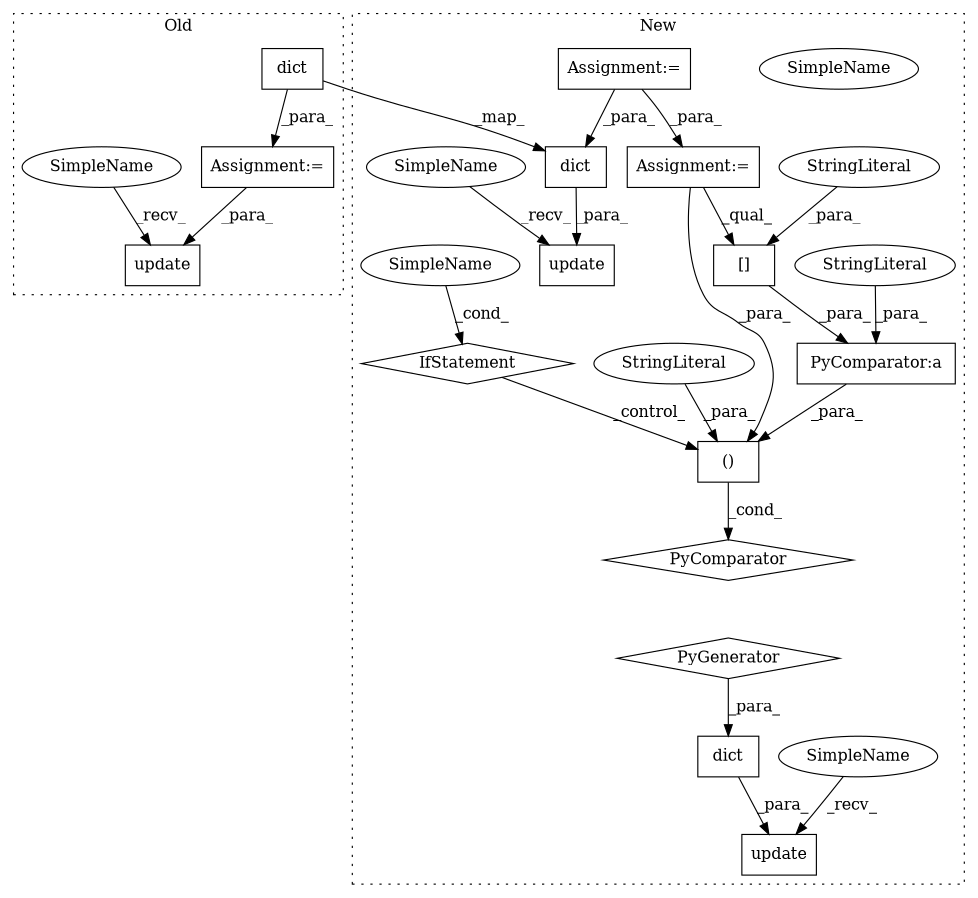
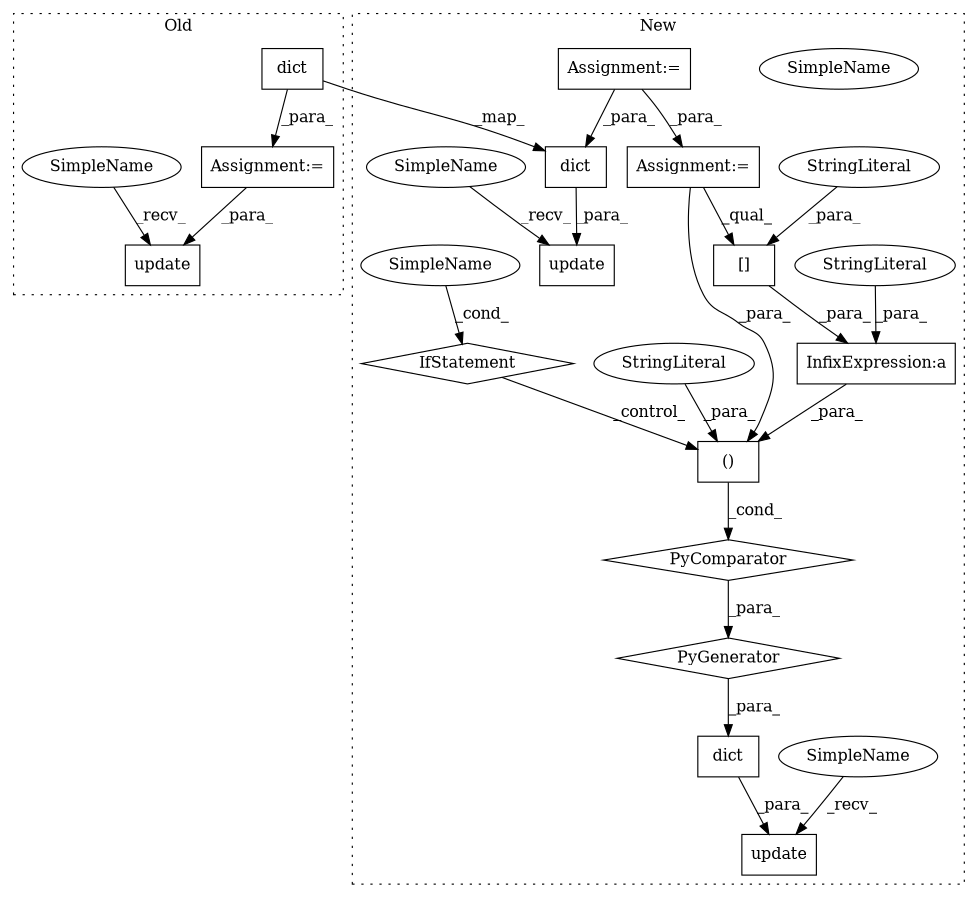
(876, 364) -> (876, 364)
none -> (728, 604)
